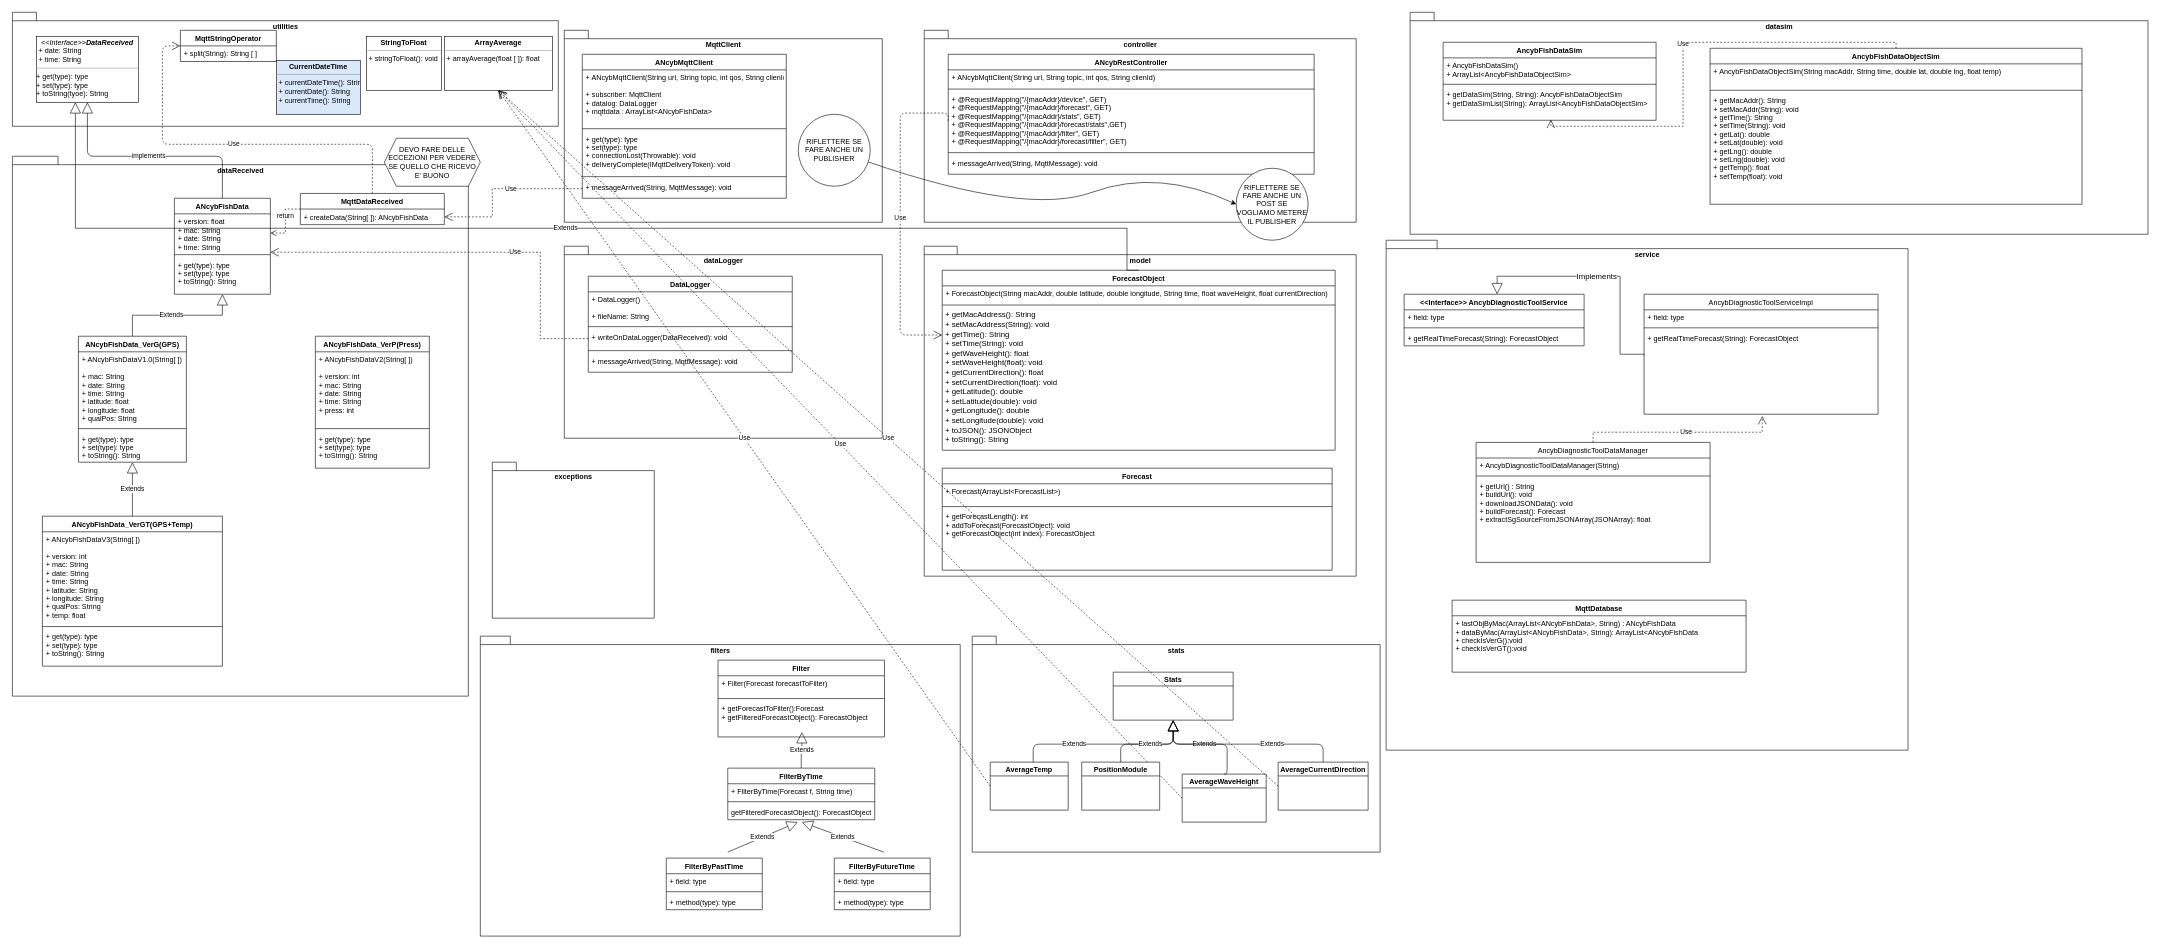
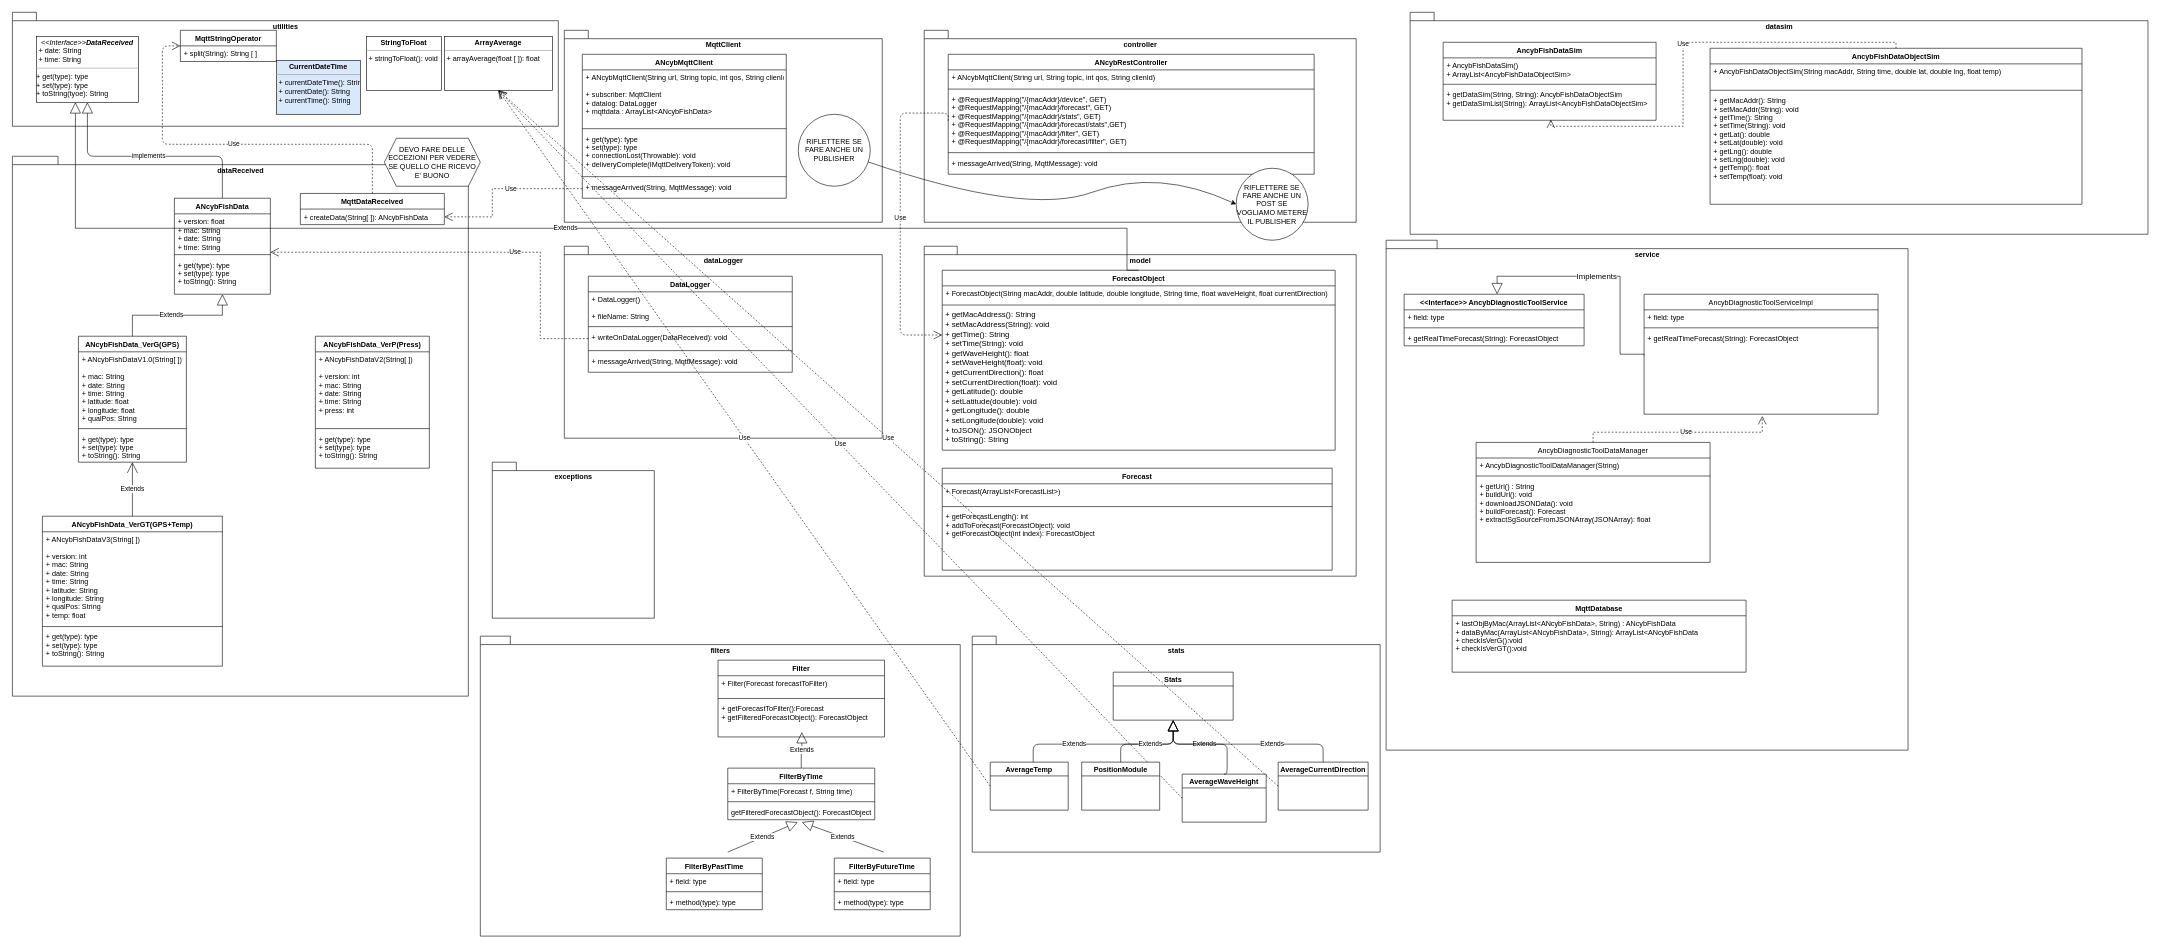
(285, 226) -> none
(132, 474) -> (132, 470)
